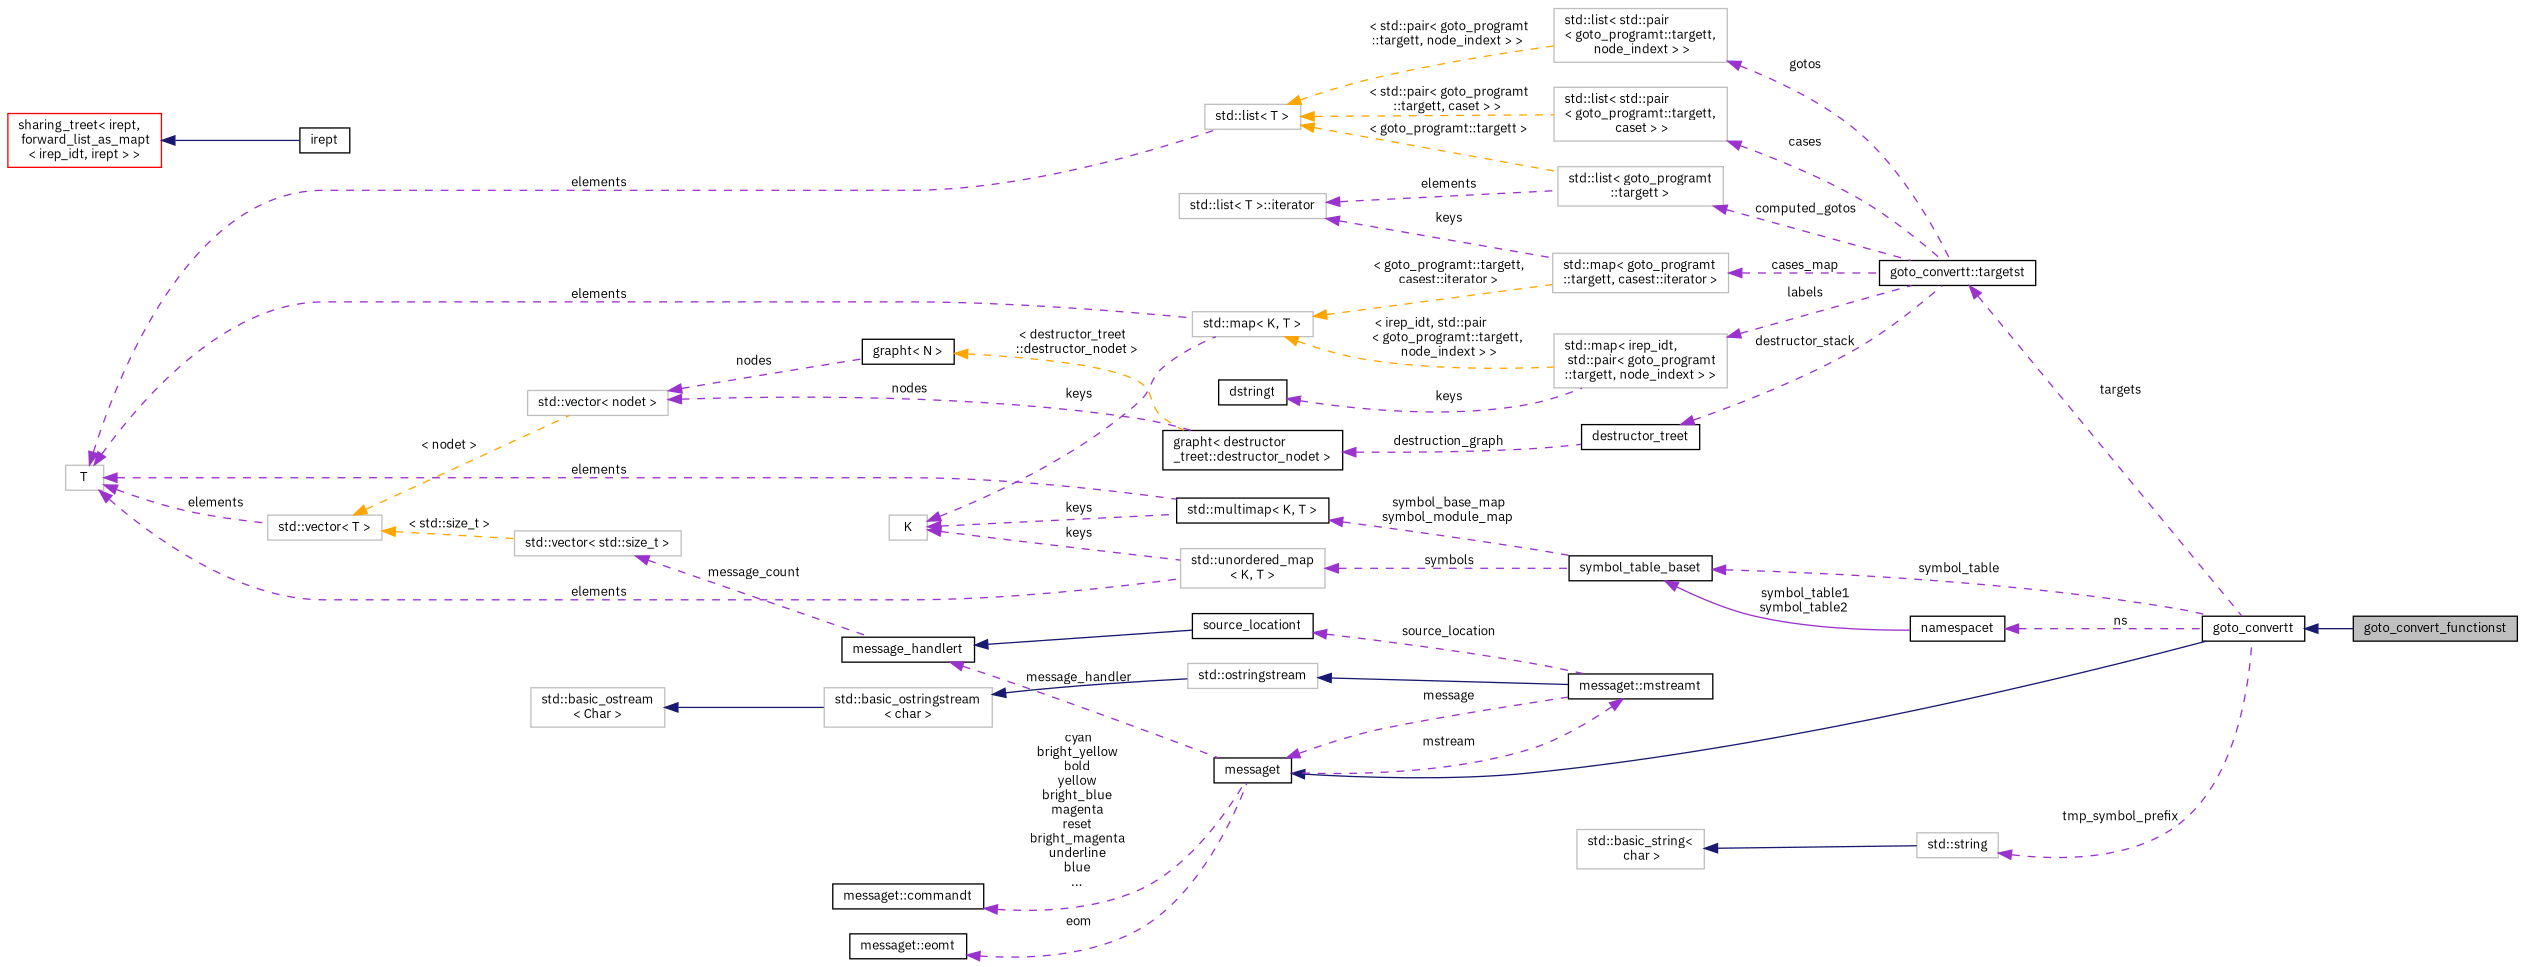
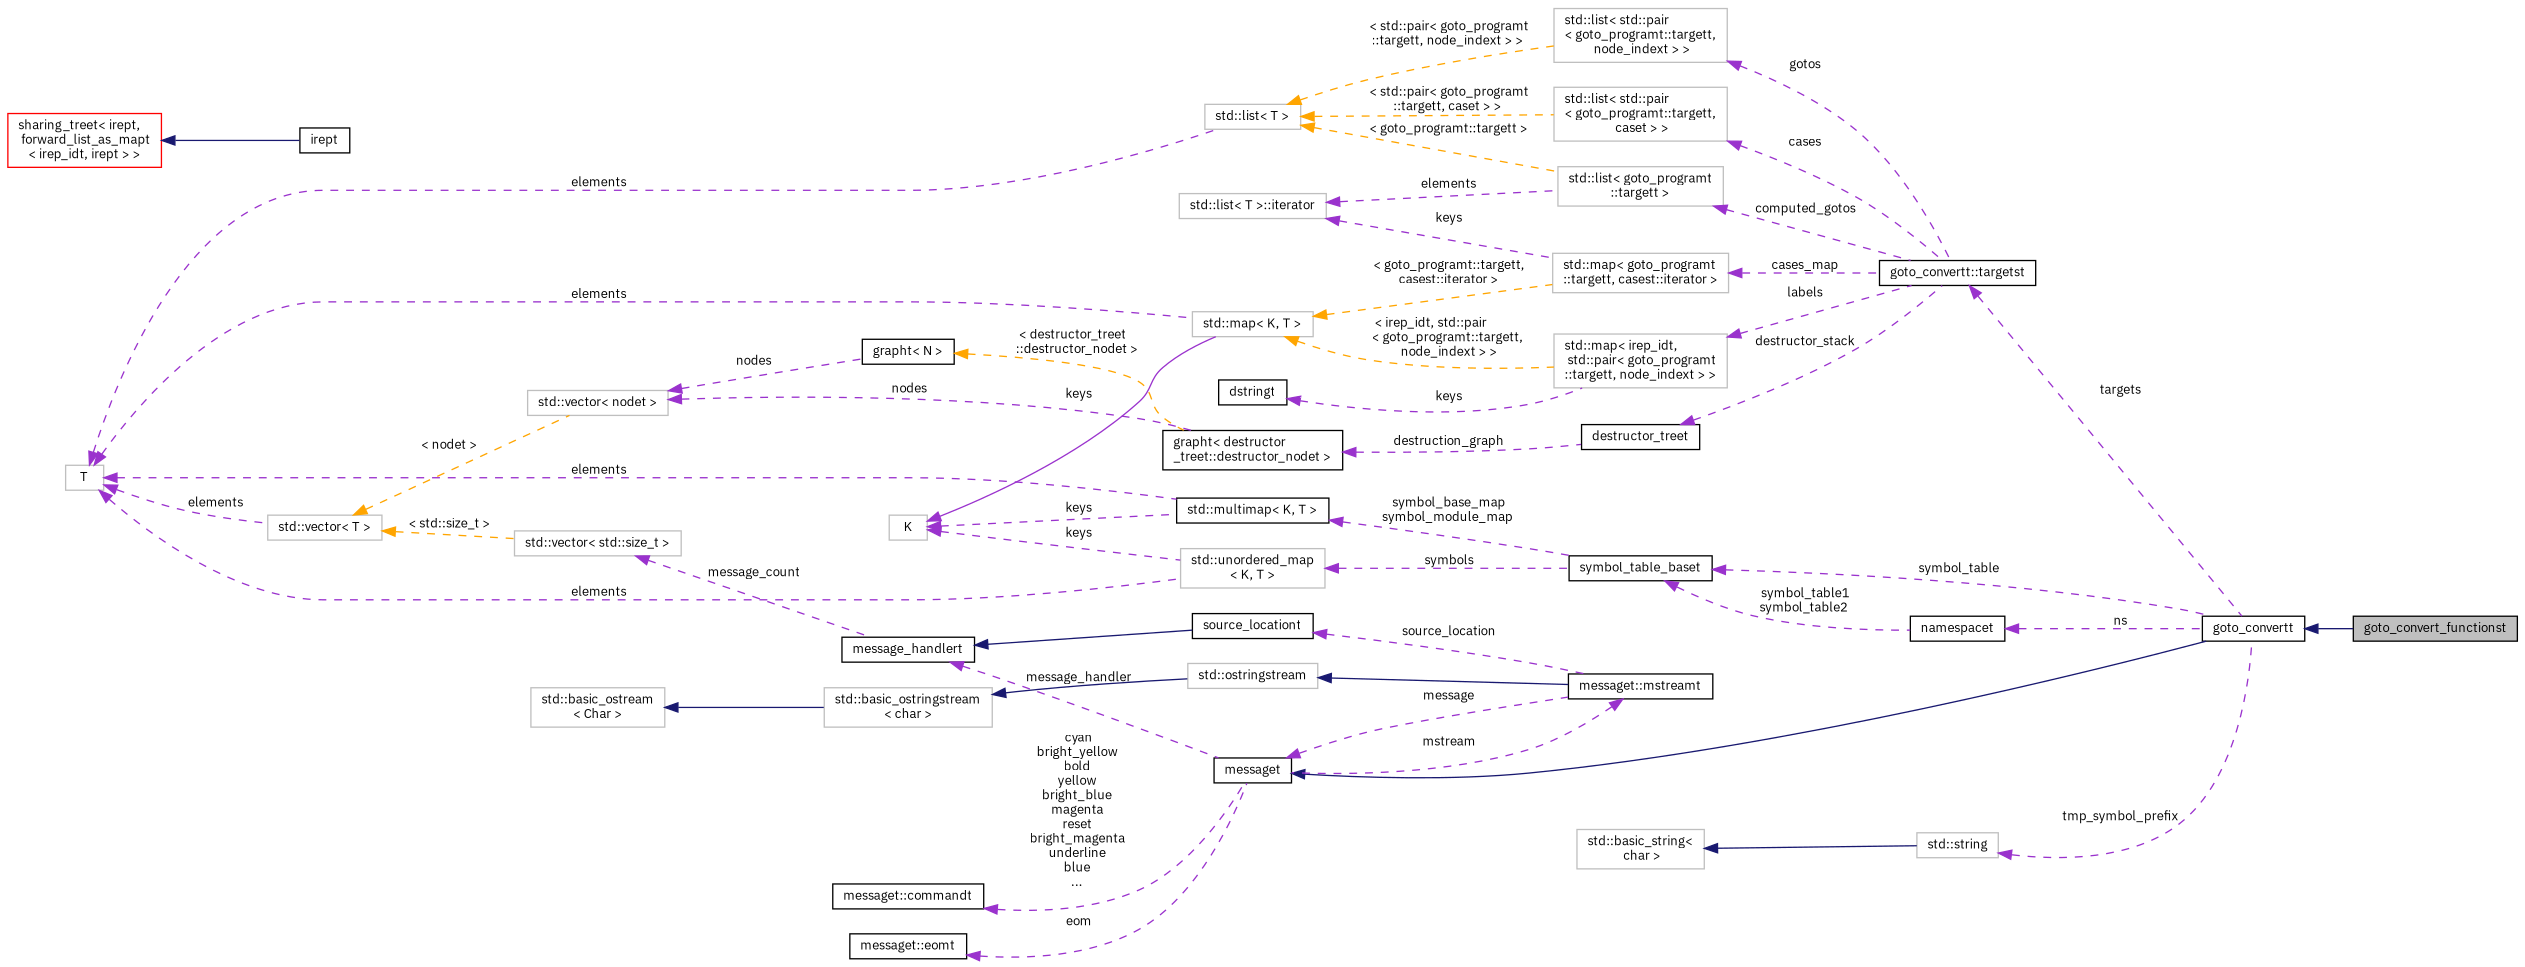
(1089, 440) -> (1089, 440)
(1791, 623) -> (1791, 623)
